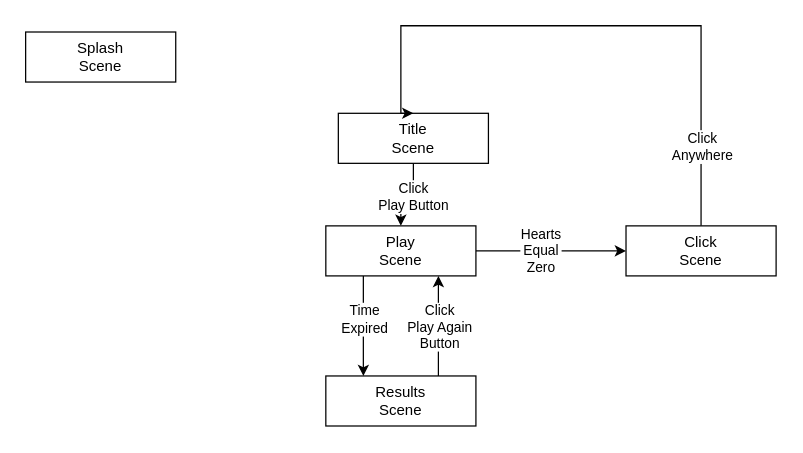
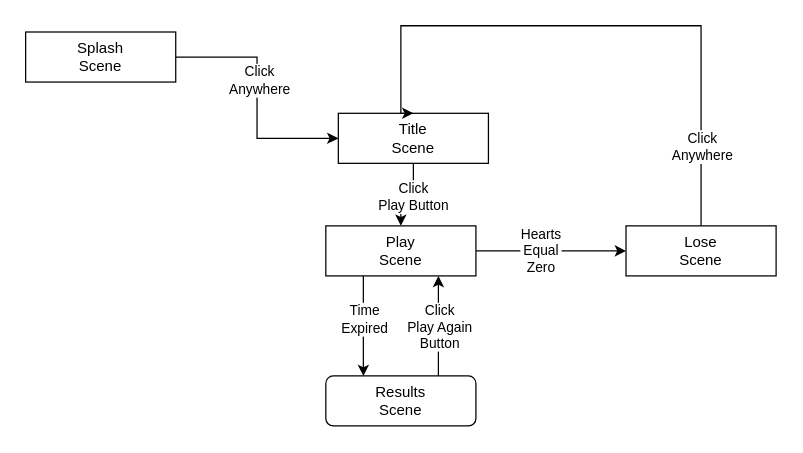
none -> (257, 93)
(701, 251) -> (701, 251)
(401, 401) -> (401, 401)
